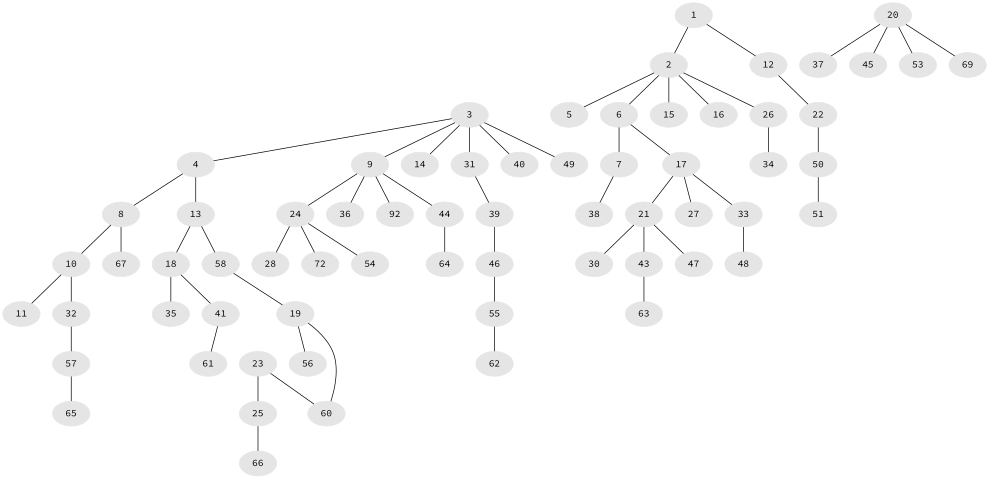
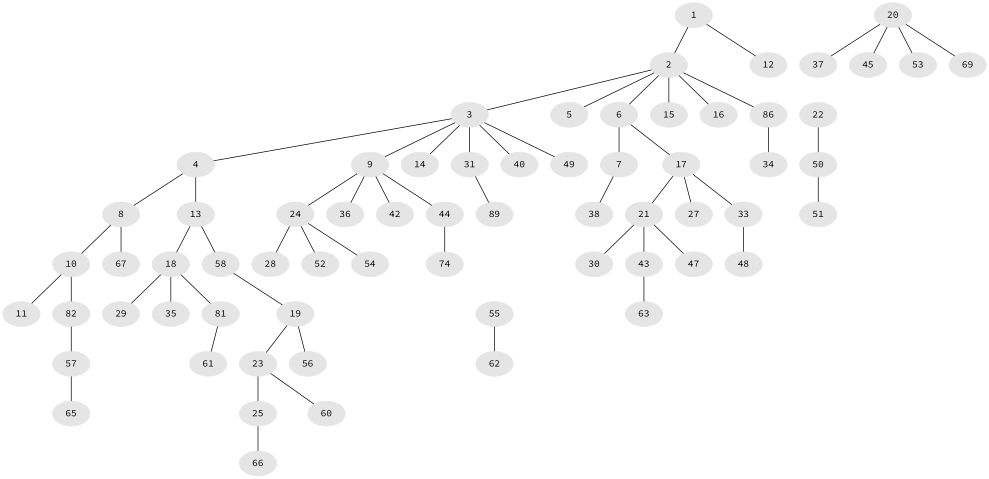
none -> (569, 90)
(793, 90) -> none
(768, 115) -> (768, 115)
(395, 214) -> (395, 214)
(495, 214) -> (495, 214)
(320, 264) -> (320, 264)
(445, 264) -> (445, 264)
(495, 264) -> none
(71, 314) -> (71, 314)
none -> (121, 314)
(221, 314) -> (221, 314)
(335, 358) -> (277, 339)
